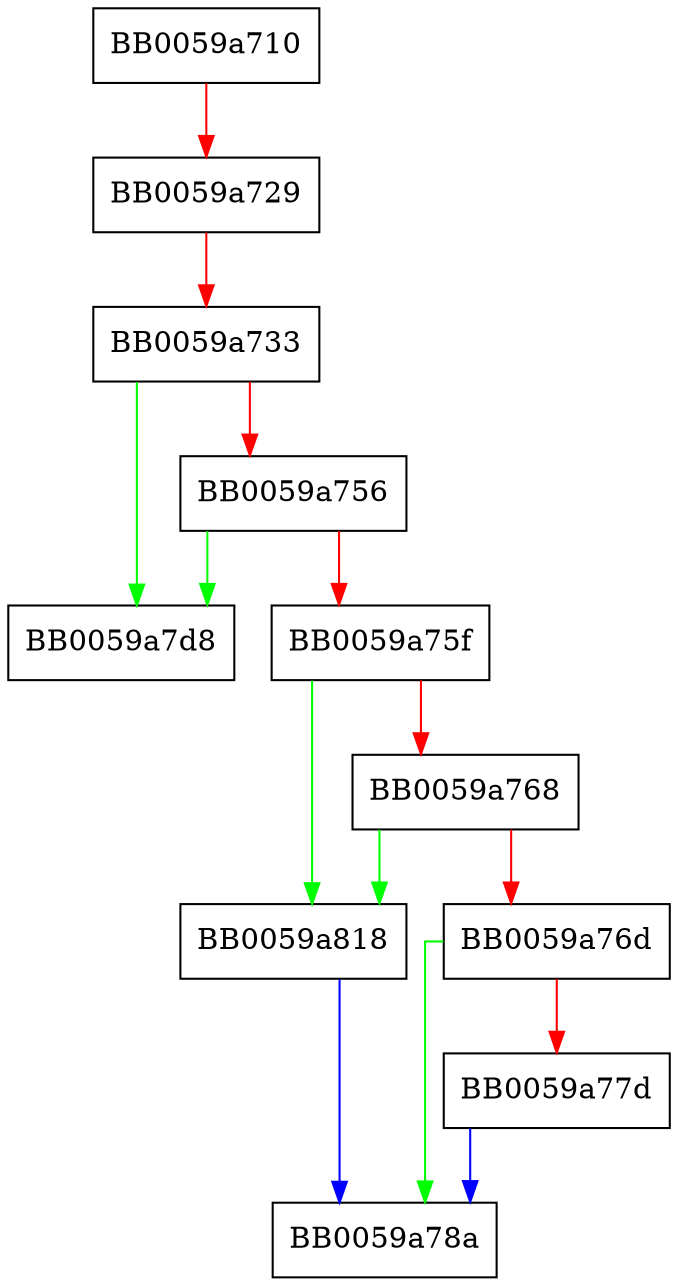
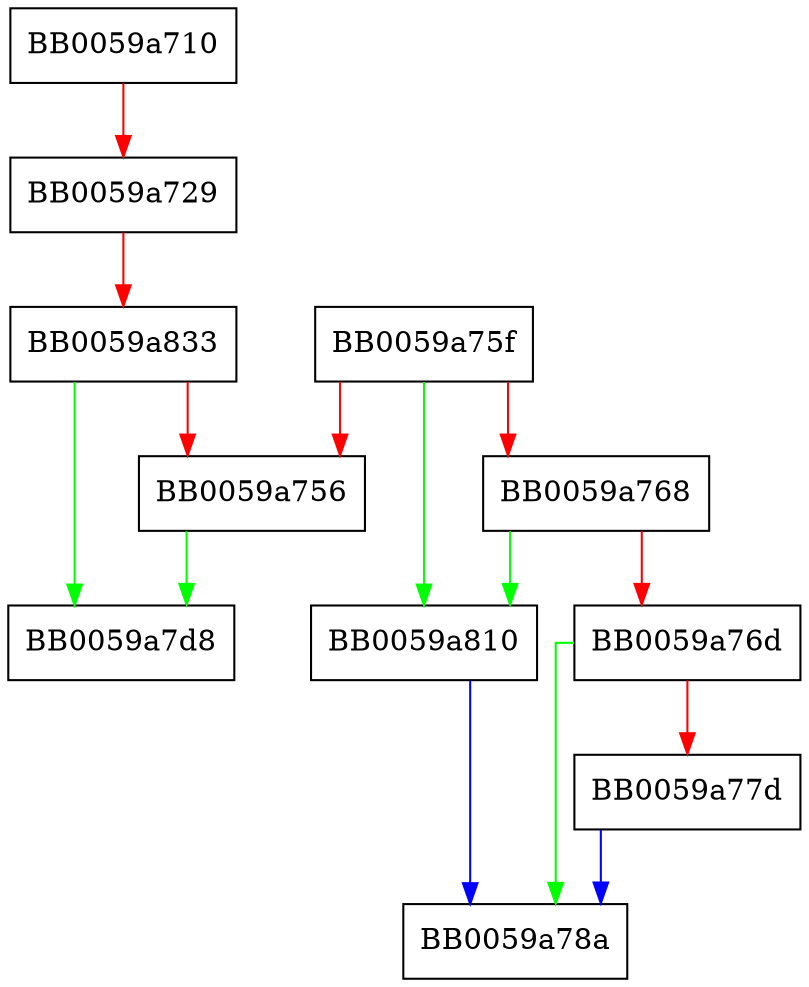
(206, 344) -> (123, 344)
(339, 558) -> (340, 408)
(293, 941) -> (424, 643)
